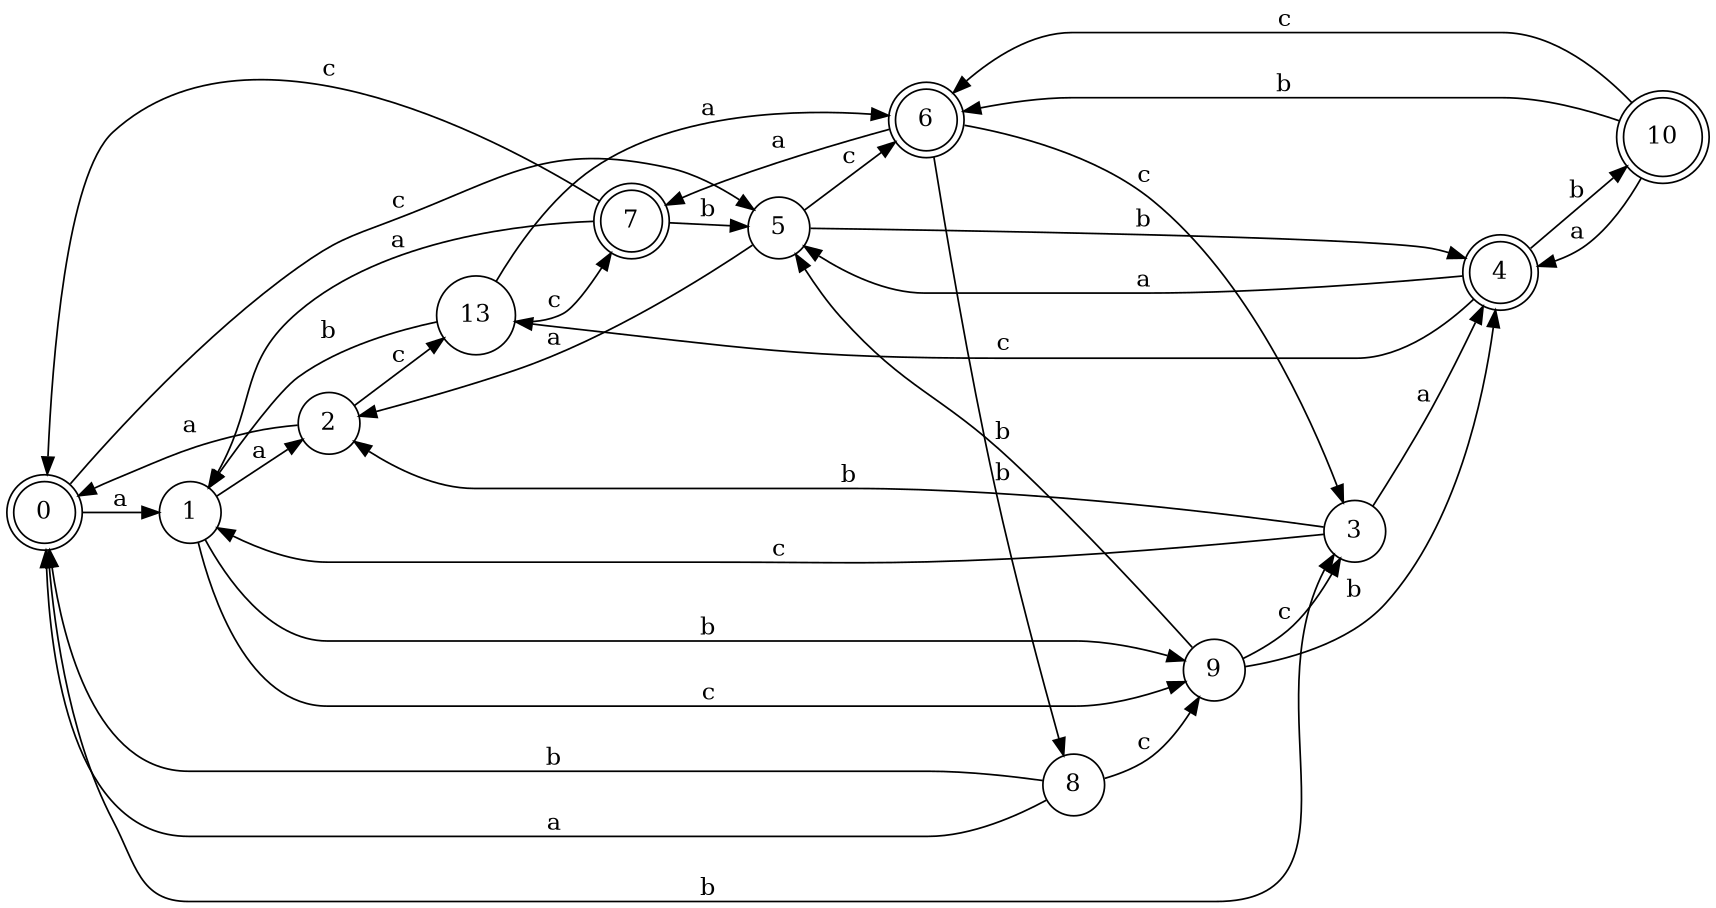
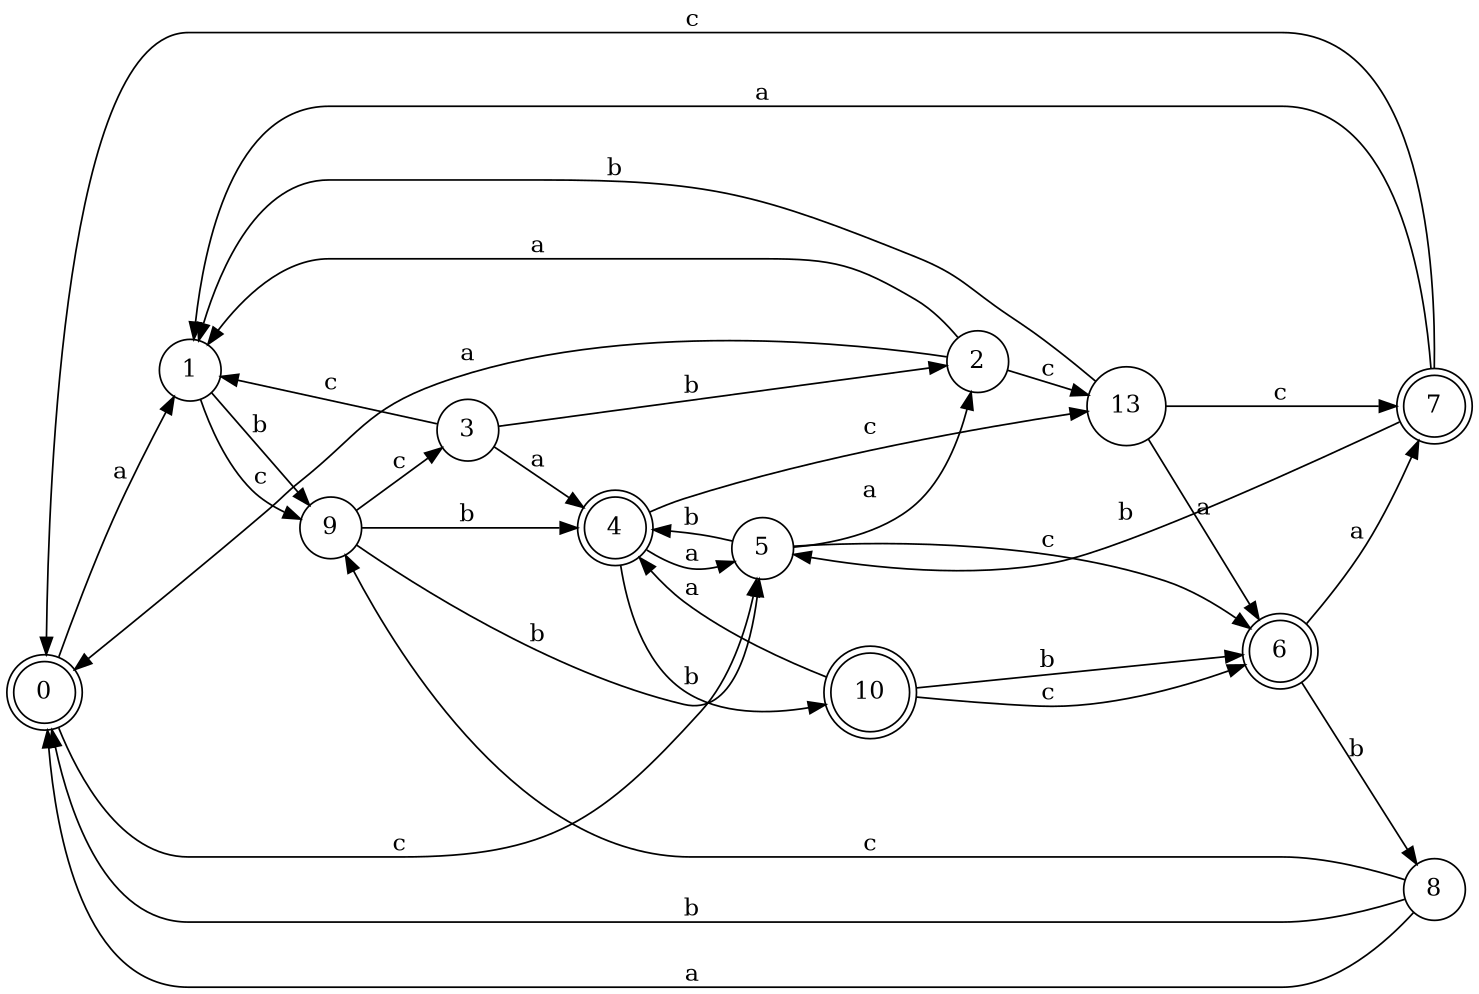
(1202, 249) -> none
(252, 473) -> (587, 259)
(697, 902) -> none
